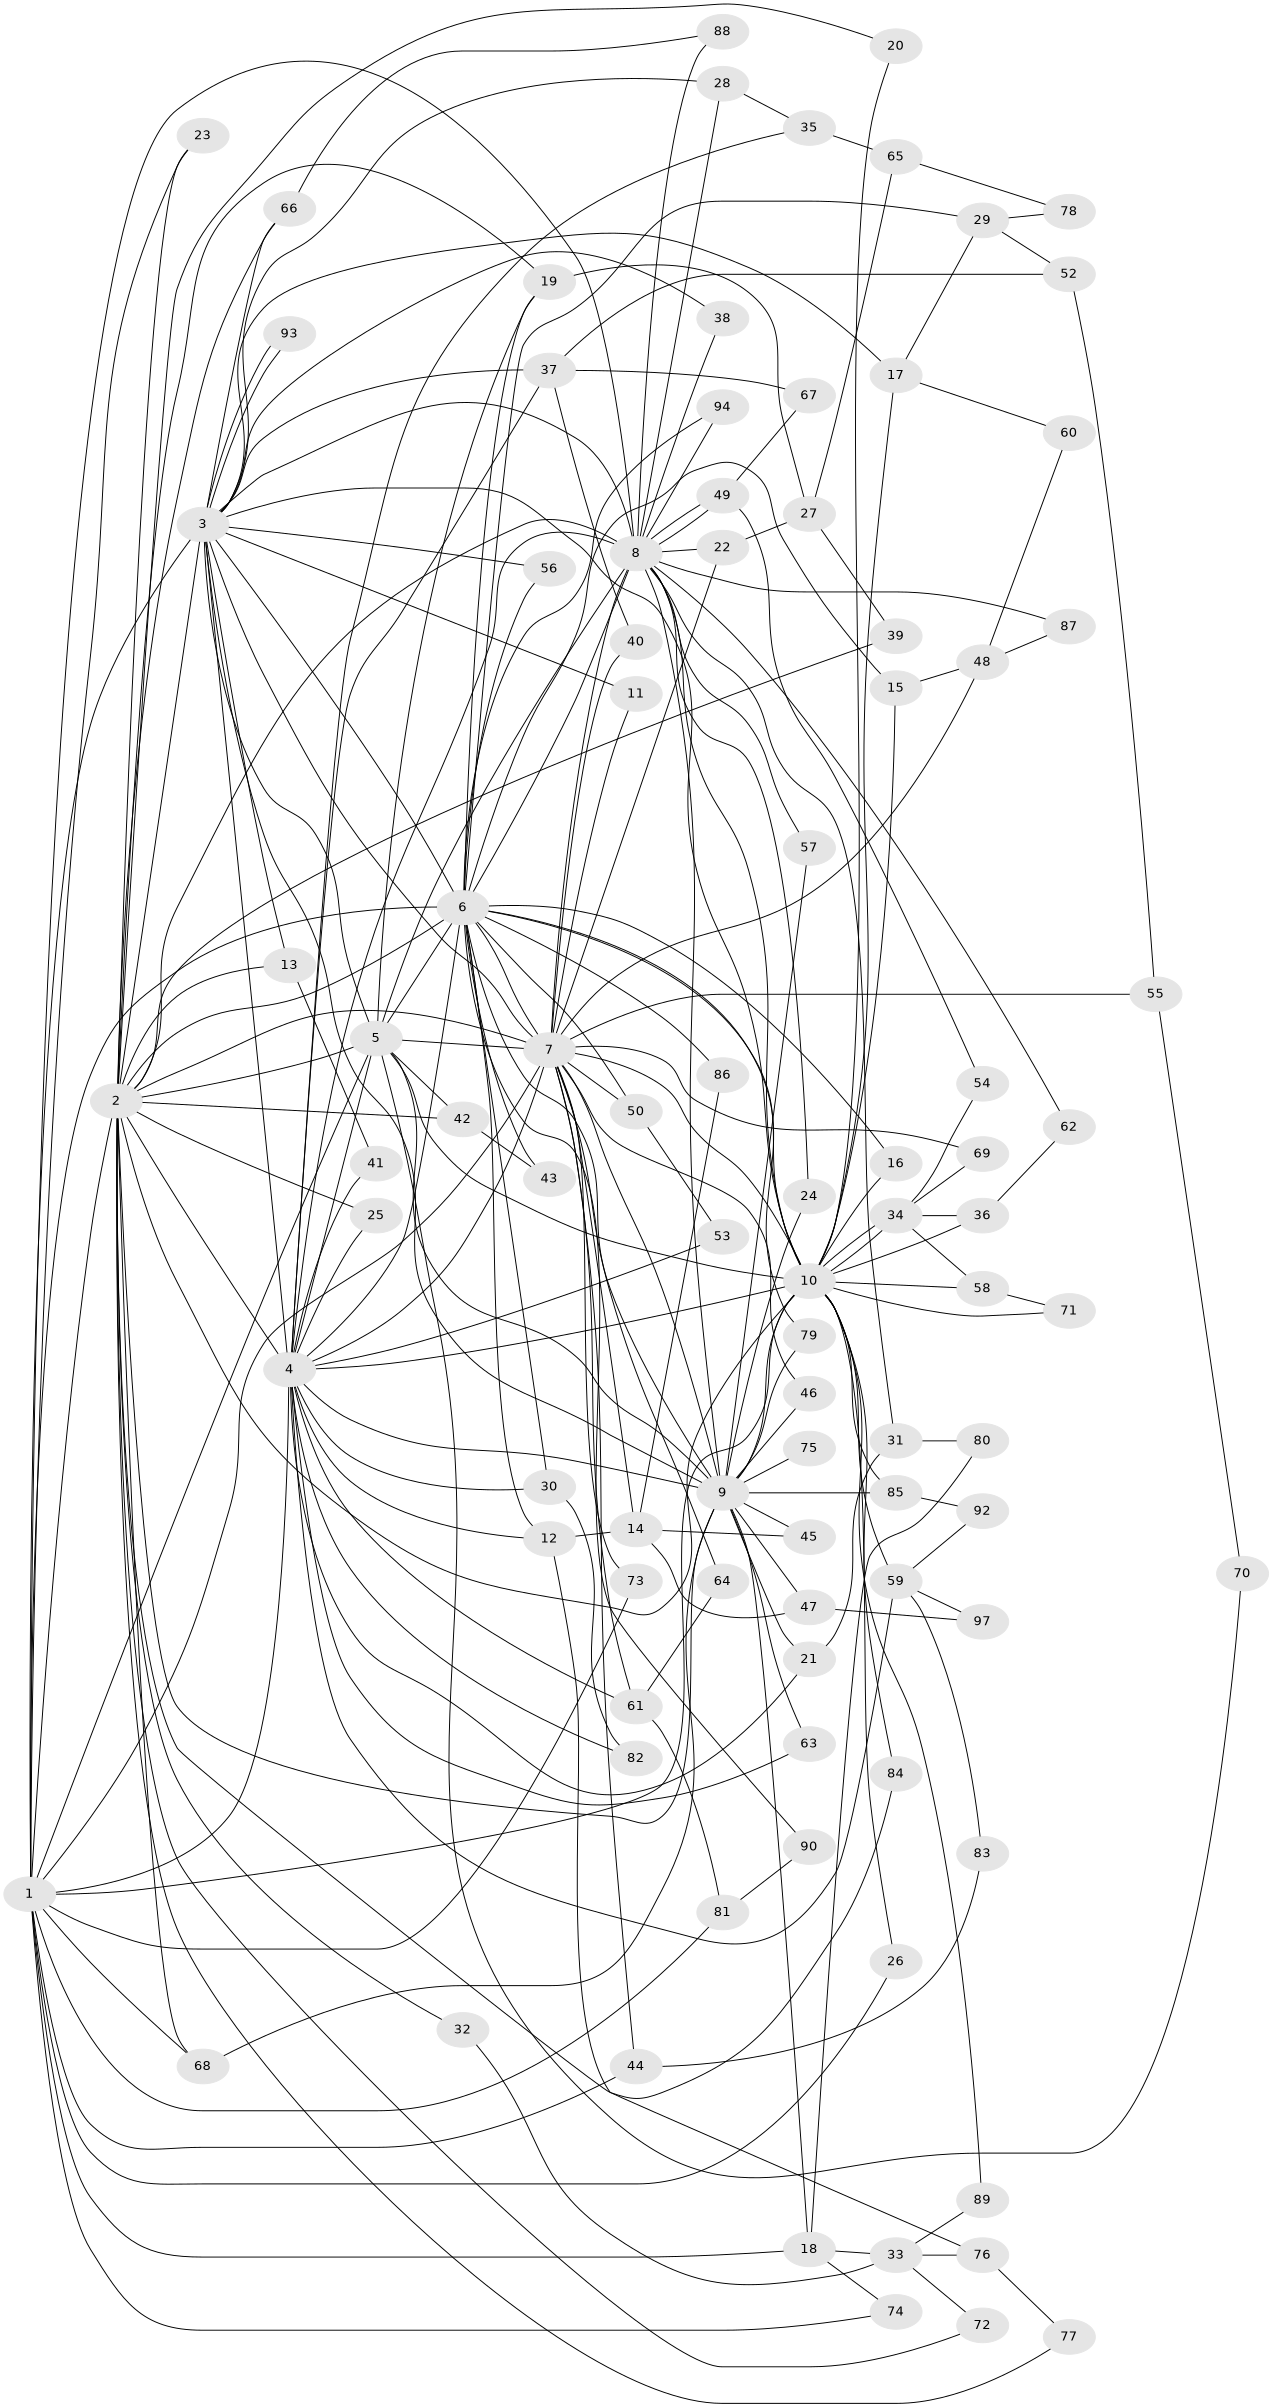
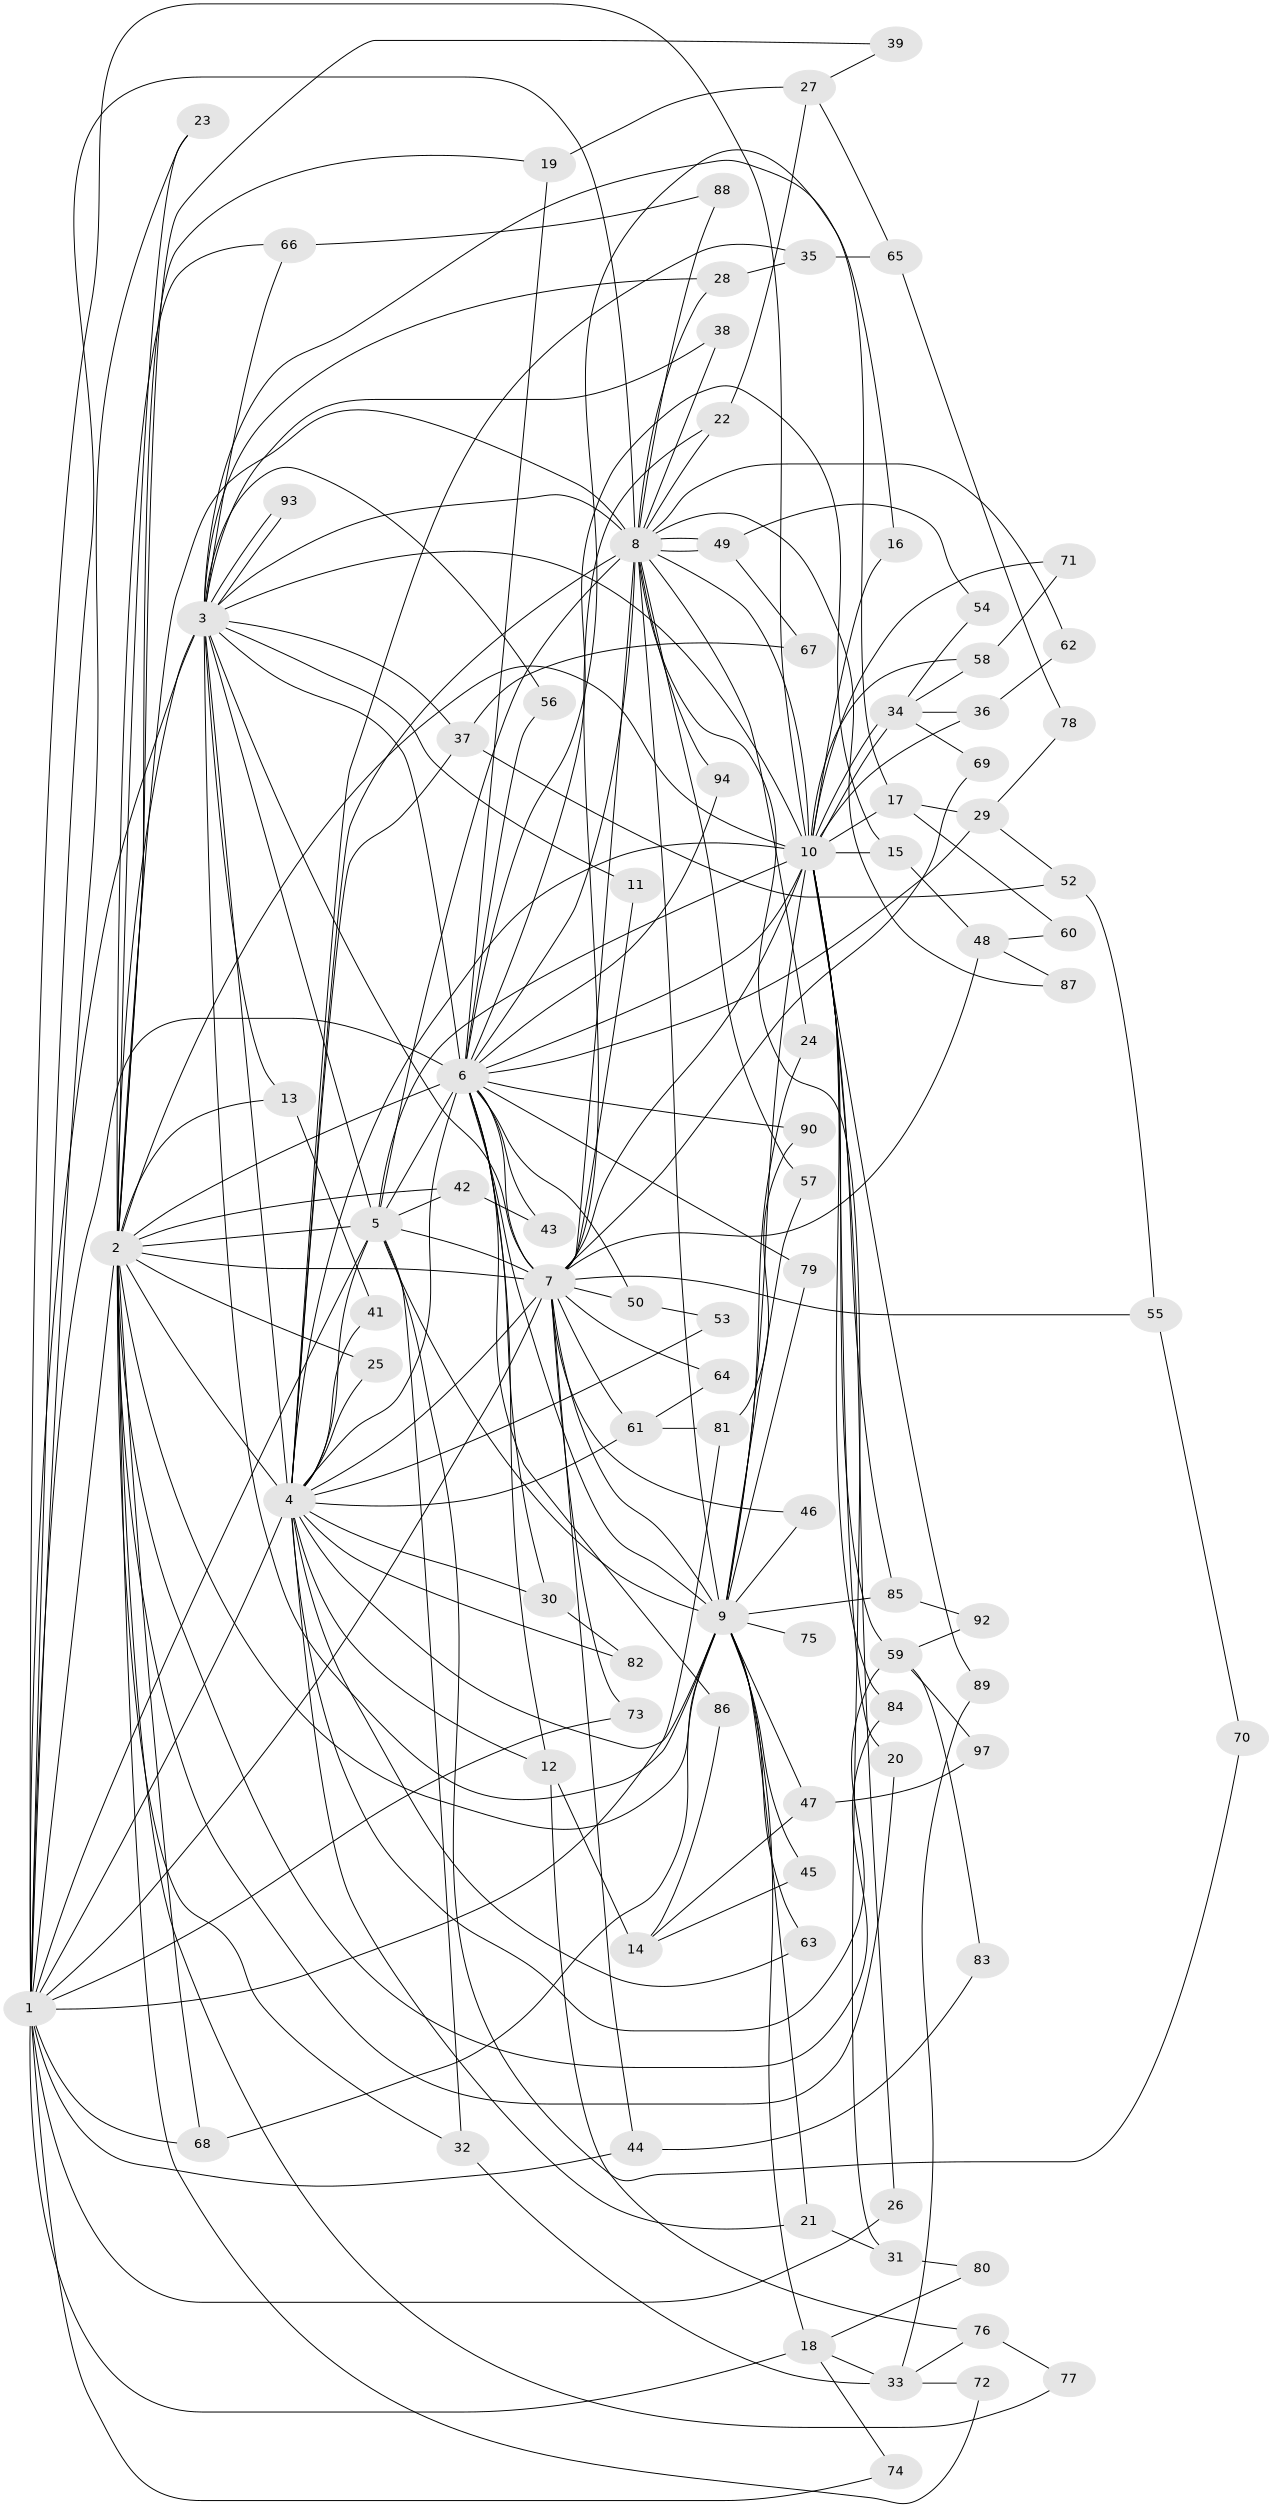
(636, 642) -> none
(420, 650) -> (433, 1684)
(607, 1333) -> none
